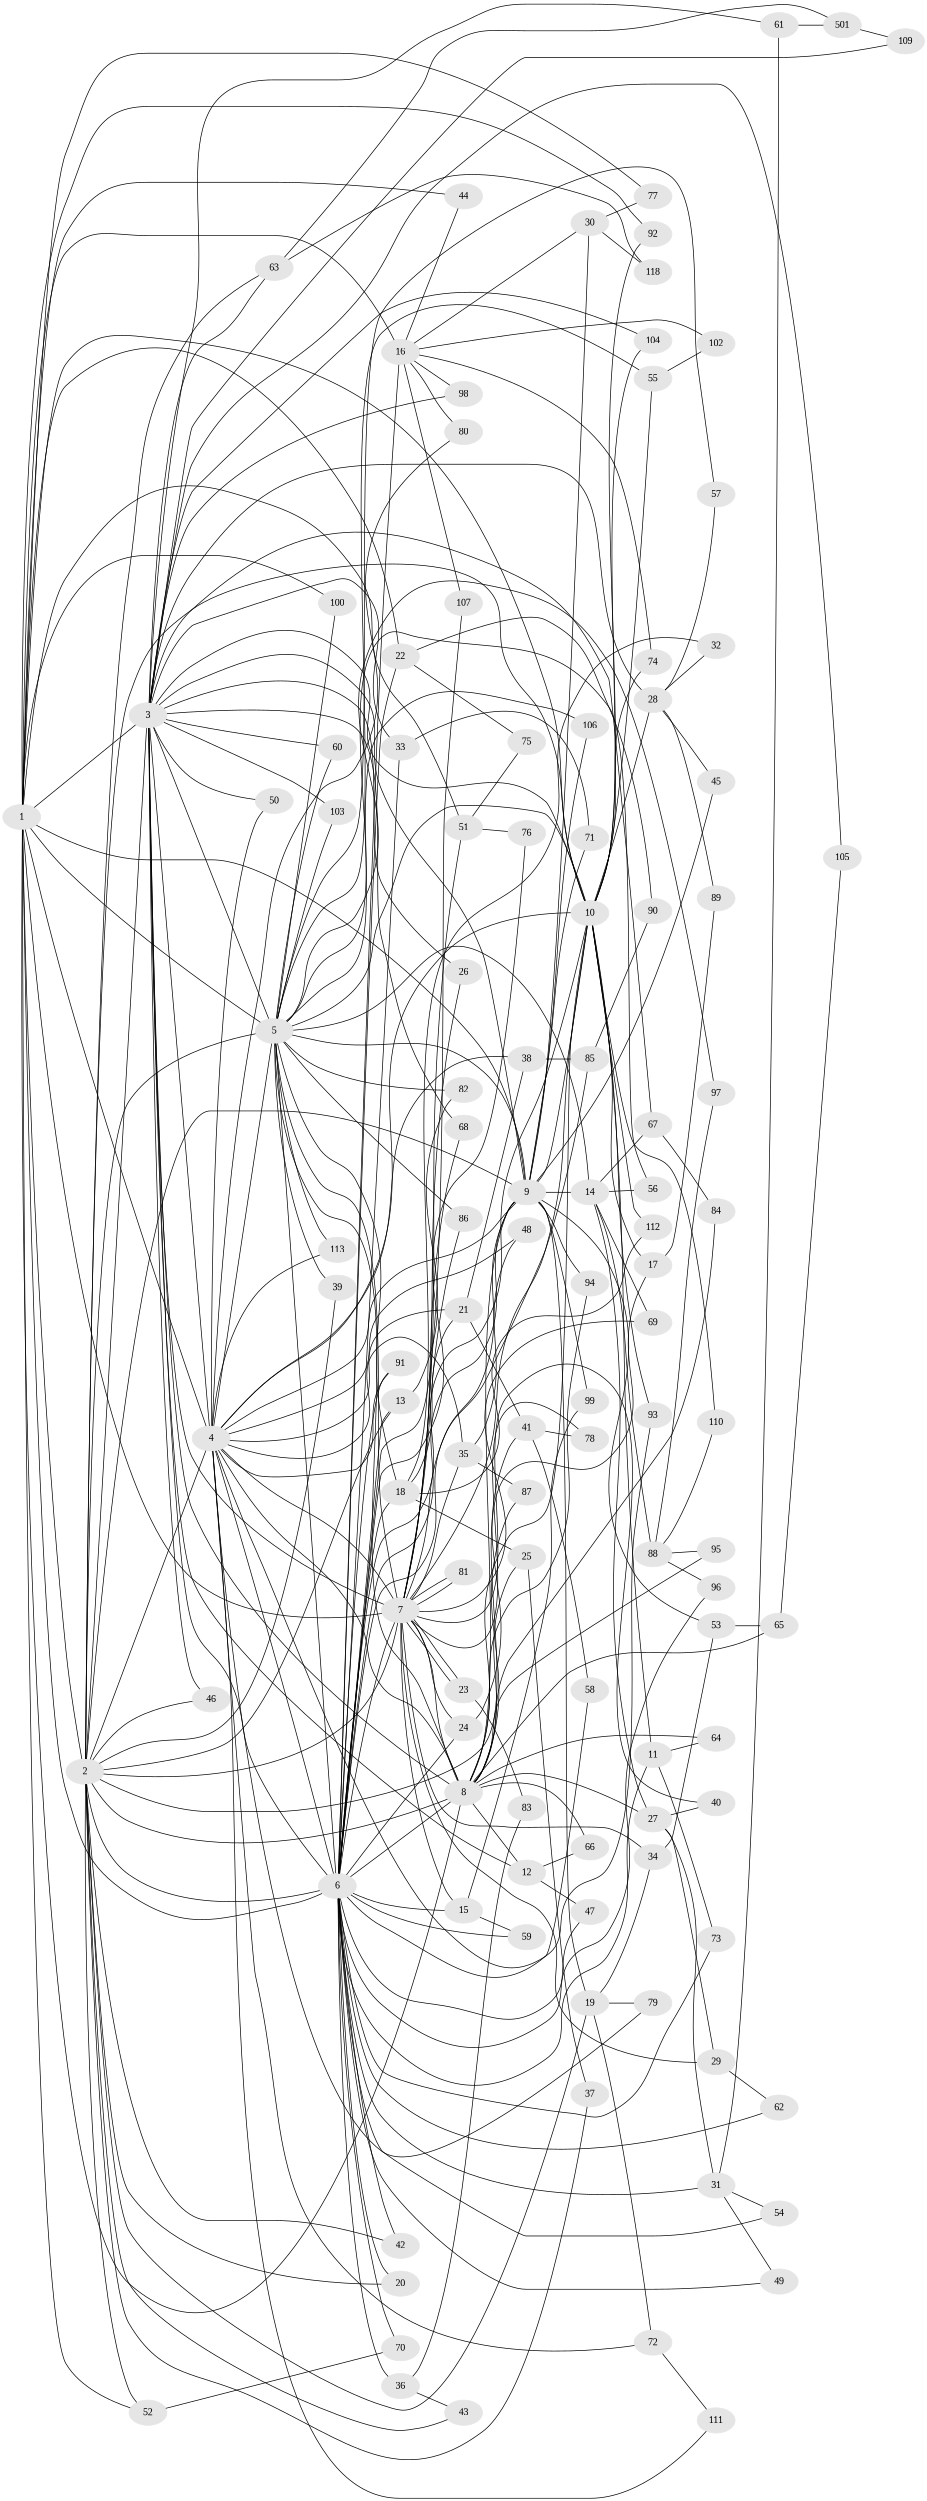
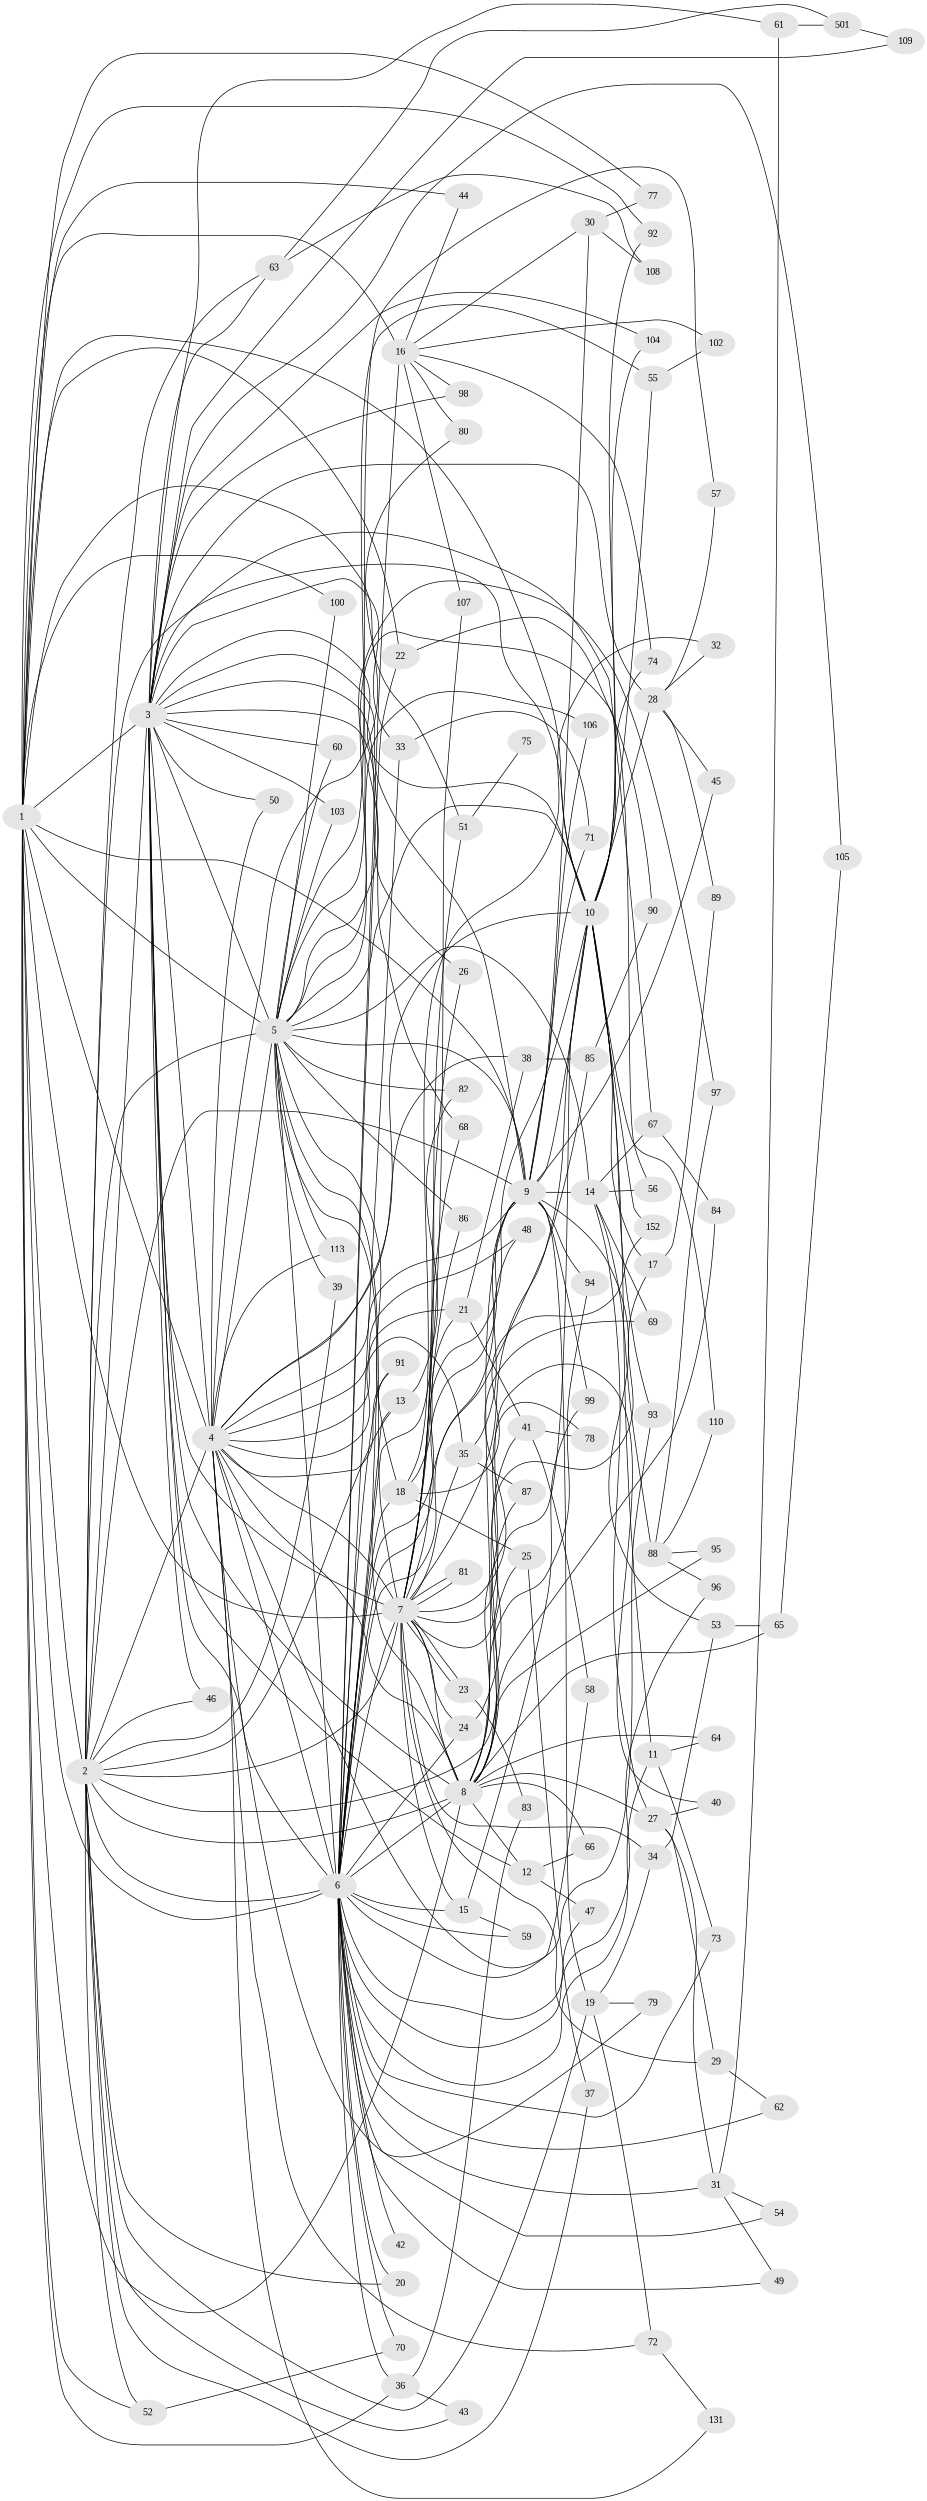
(653, 272) -> (653, 272)
(464, 699) -> none
(527, 833) -> none
(653, 1227) -> (653, 1227)
none -> (31, 1792)
(132, 2103) -> none
(716, 2420) -> (716, 2420)
